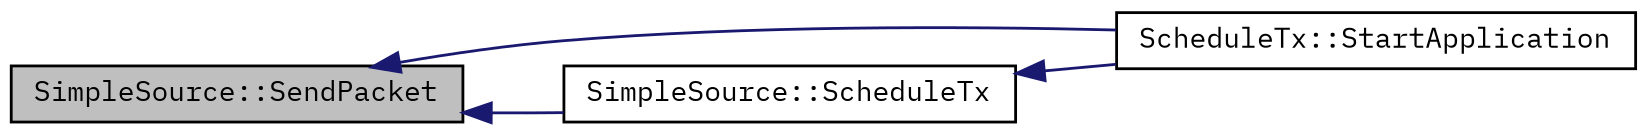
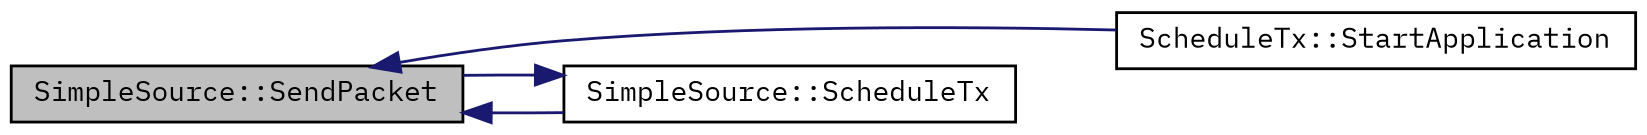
(1080, 68) -> (499, 75)
